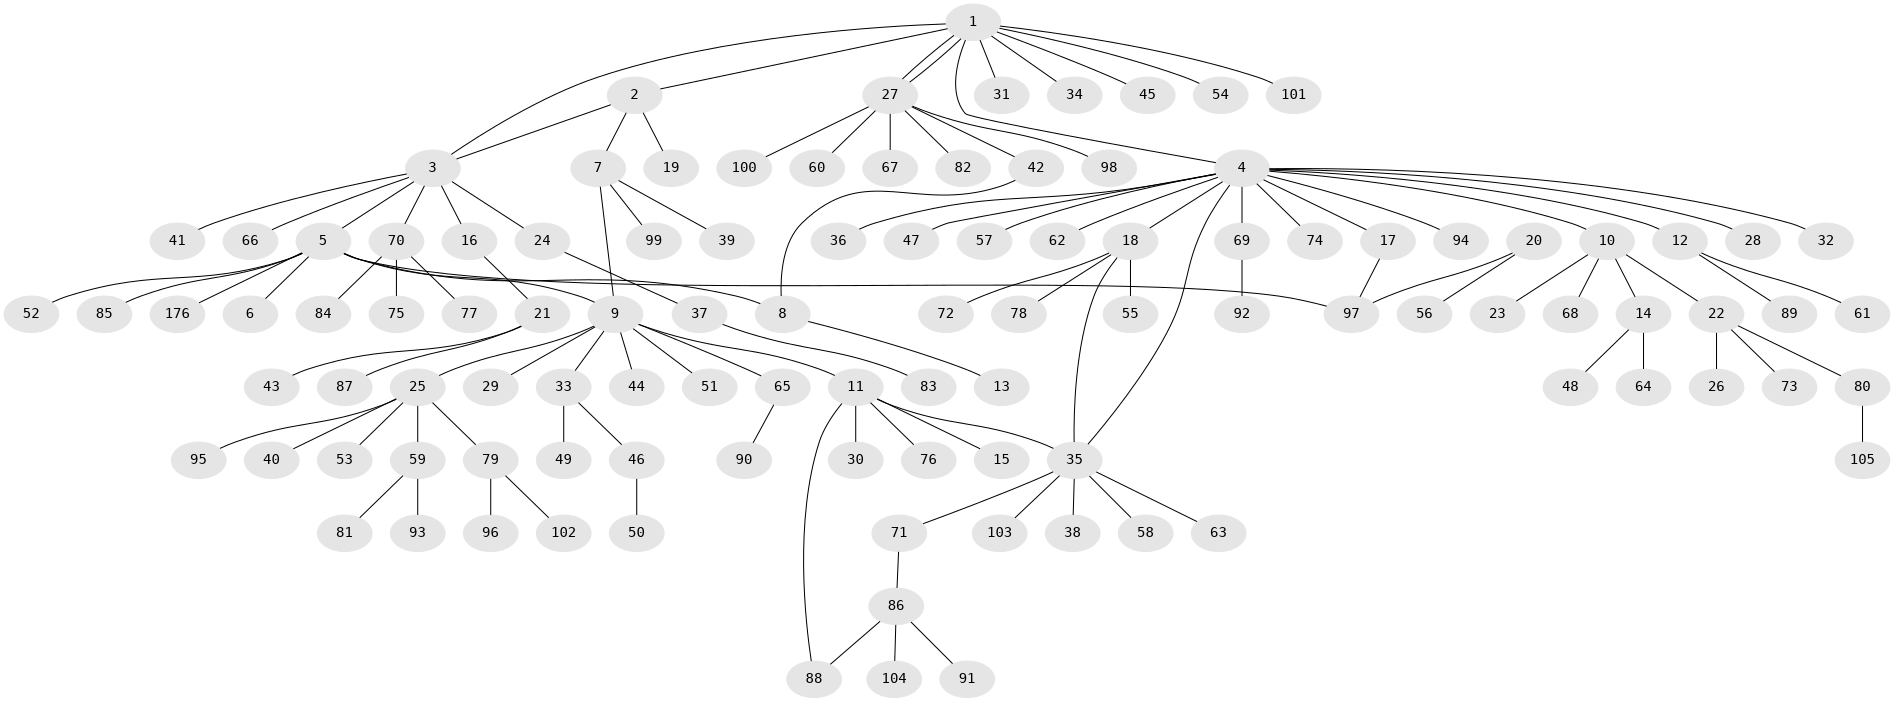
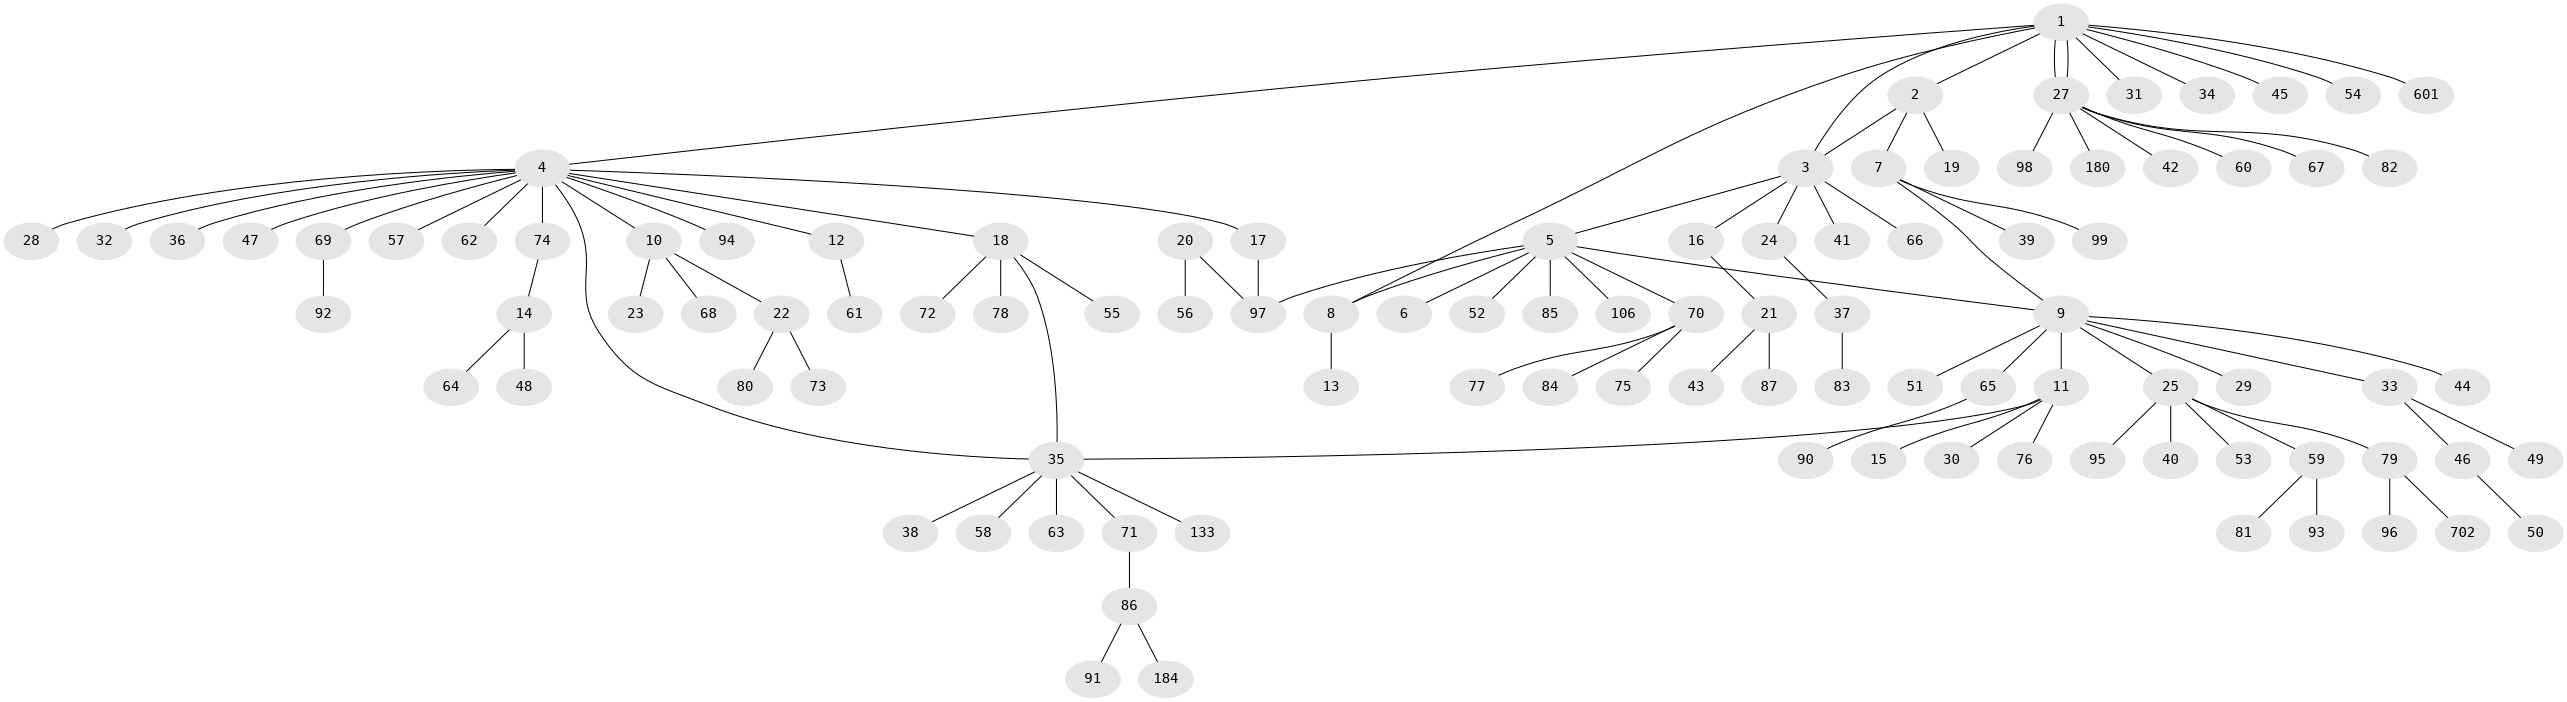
(1294, 95) -> (2426, 95)
(744, 168) -> (2098, 168)
(866, 192) -> (1684, 139)
(415, 205) -> (1623, 278)
(1625, 278) -> (533, 278)
(177, 314) -> (1623, 314)
(1790, 314) -> none
(1717, 387) -> none
(1863, 460) -> none
(564, 533) -> (2463, 533)
(1000, 533) -> (1202, 533)
(814, 679) -> none
(894, 679) -> (1166, 679)
